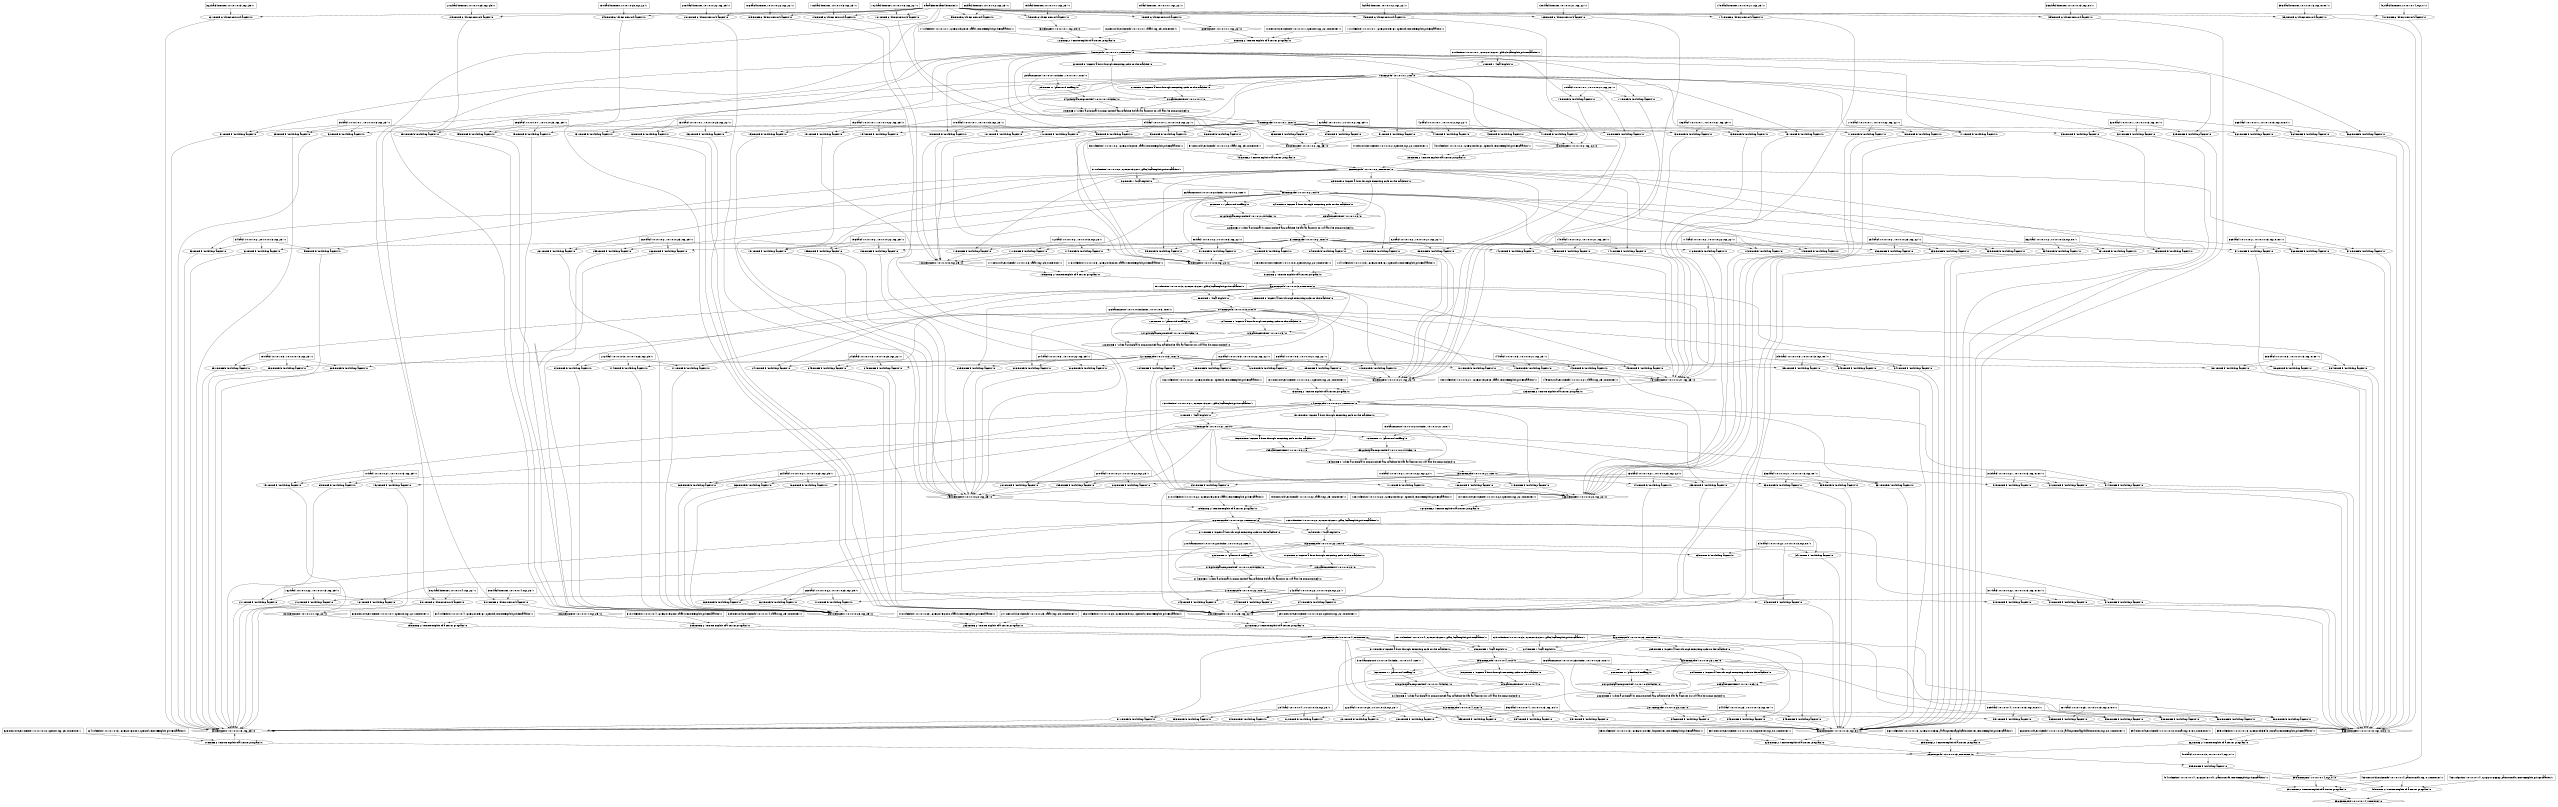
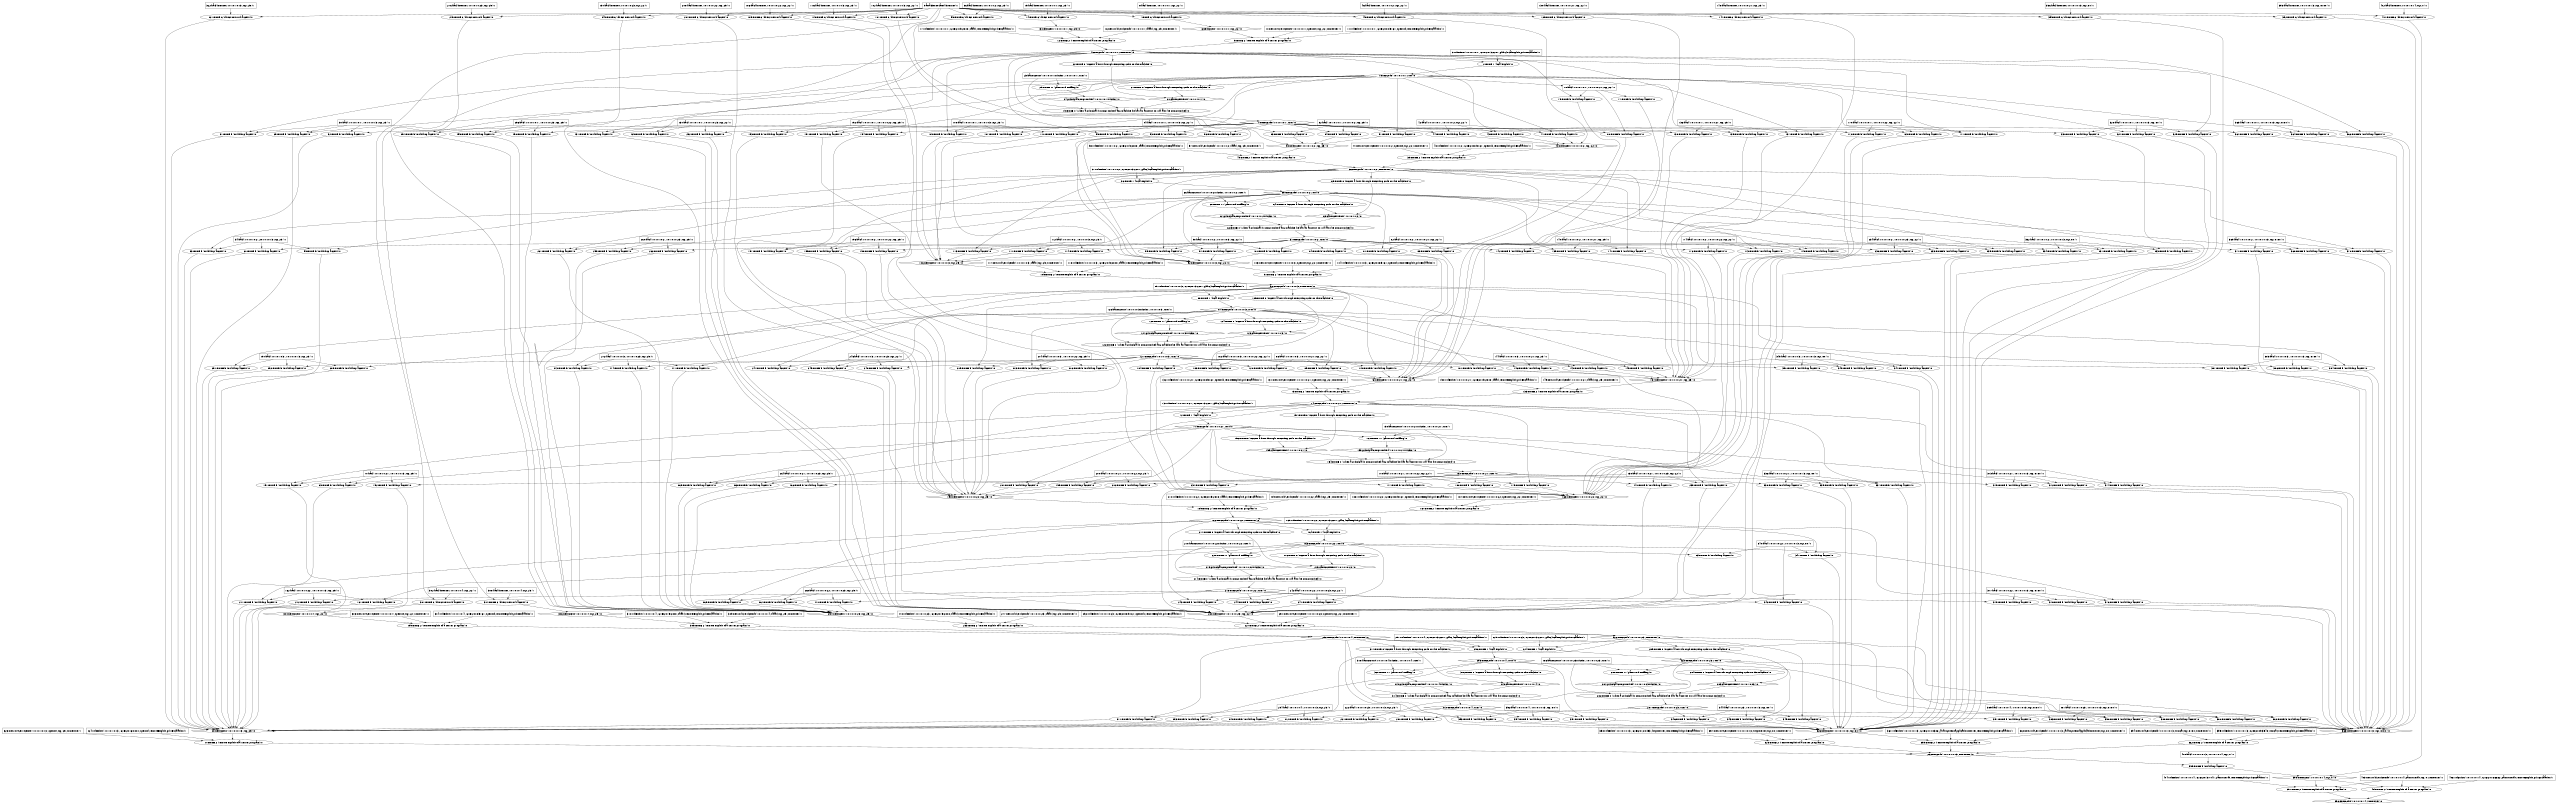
(1533, 78) -> (1489, 81)
(235, 738) -> (233, 736)
